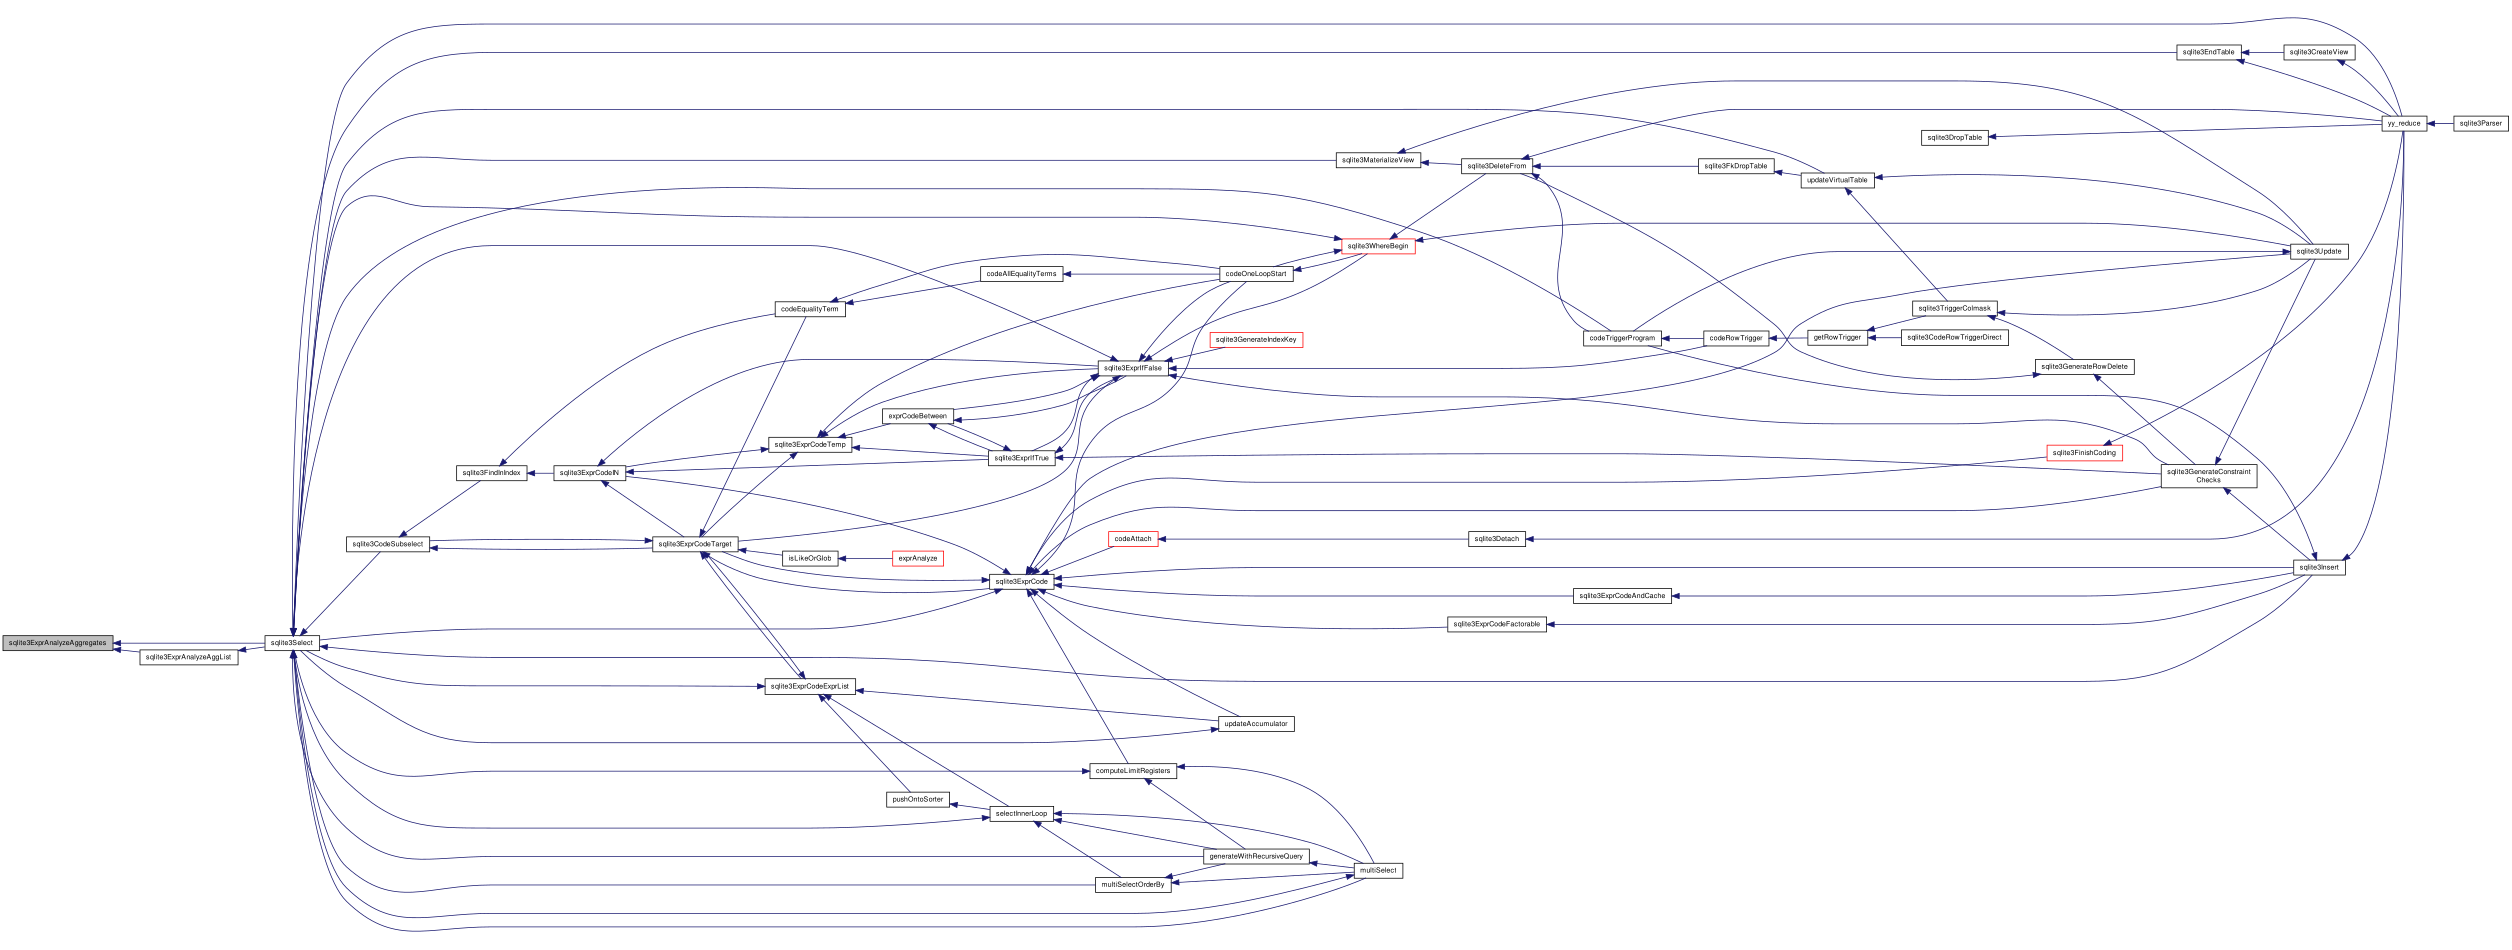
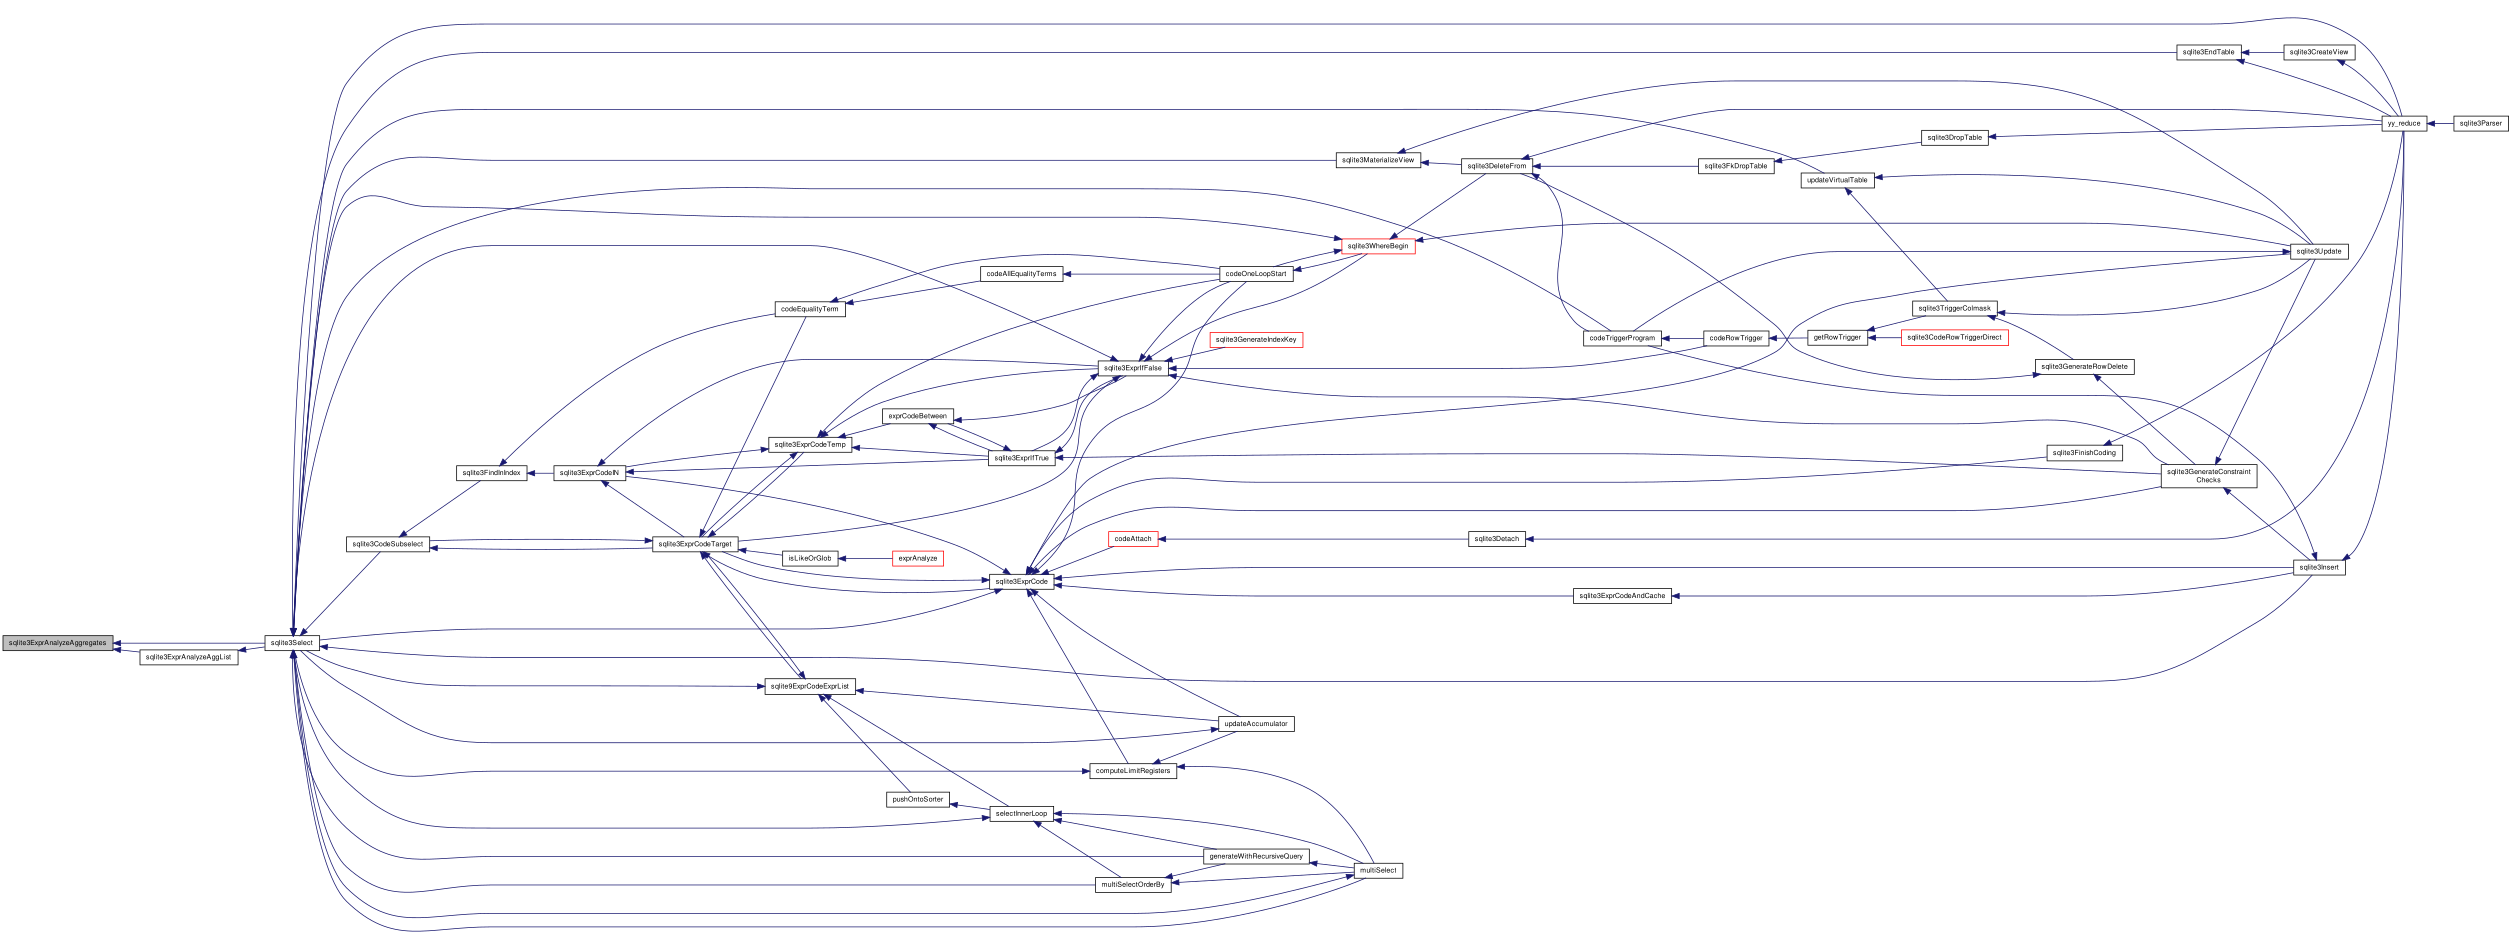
(1791, 174) -> (1852, 151)
(1955, 338) -> (1955, 338)
(1025, 400) -> none
(2085, 453) -> (2085, 453)
none -> (765, 489)
(1497, 624) -> none
(810, 687) -> (810, 687)
(1198, 816) -> (1199, 746)
